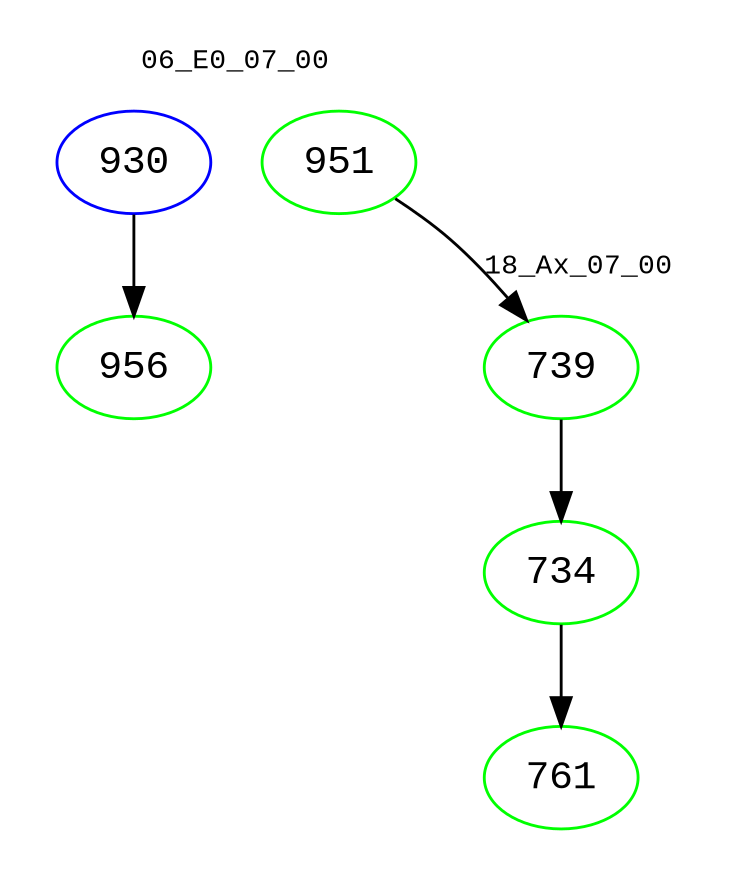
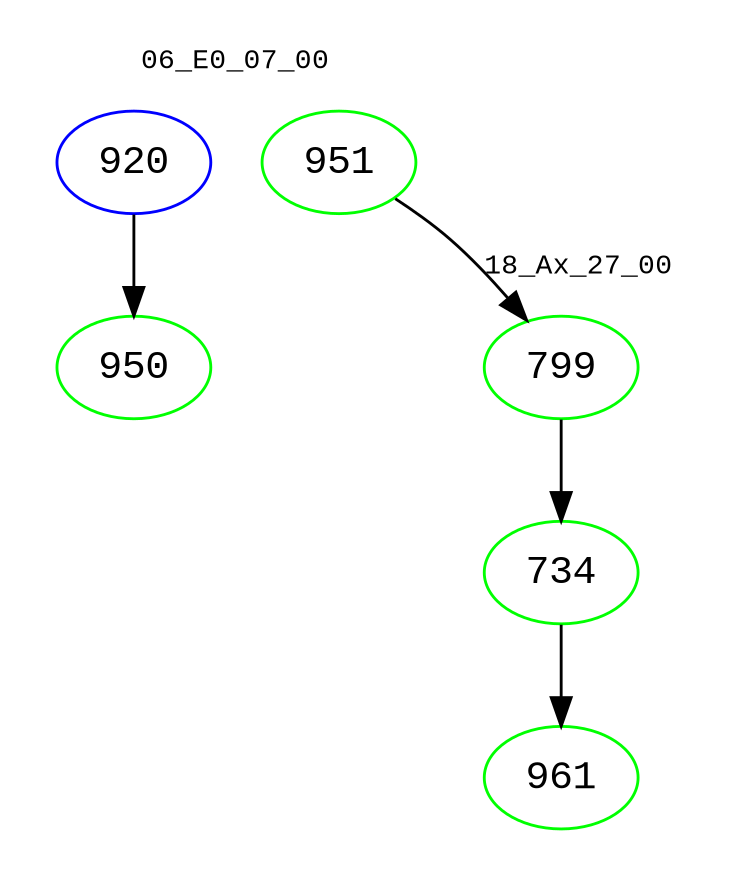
(134, 162) -> (134, 162)
(580, 266) -> (580, 266)
(134, 367) -> (134, 367)
(561, 367) -> (561, 367)
(561, 778) -> (561, 778)
